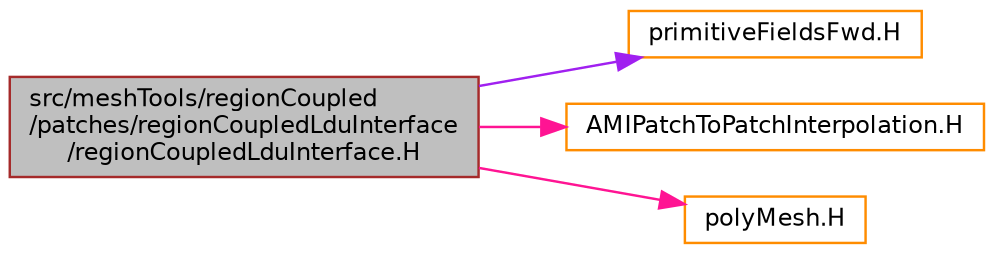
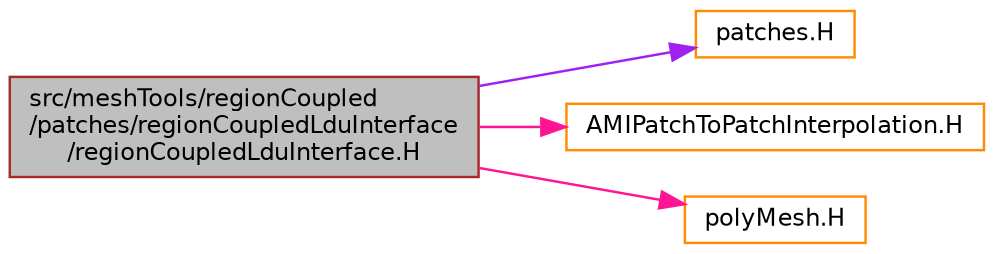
(775, 34) -> (775, 34)
